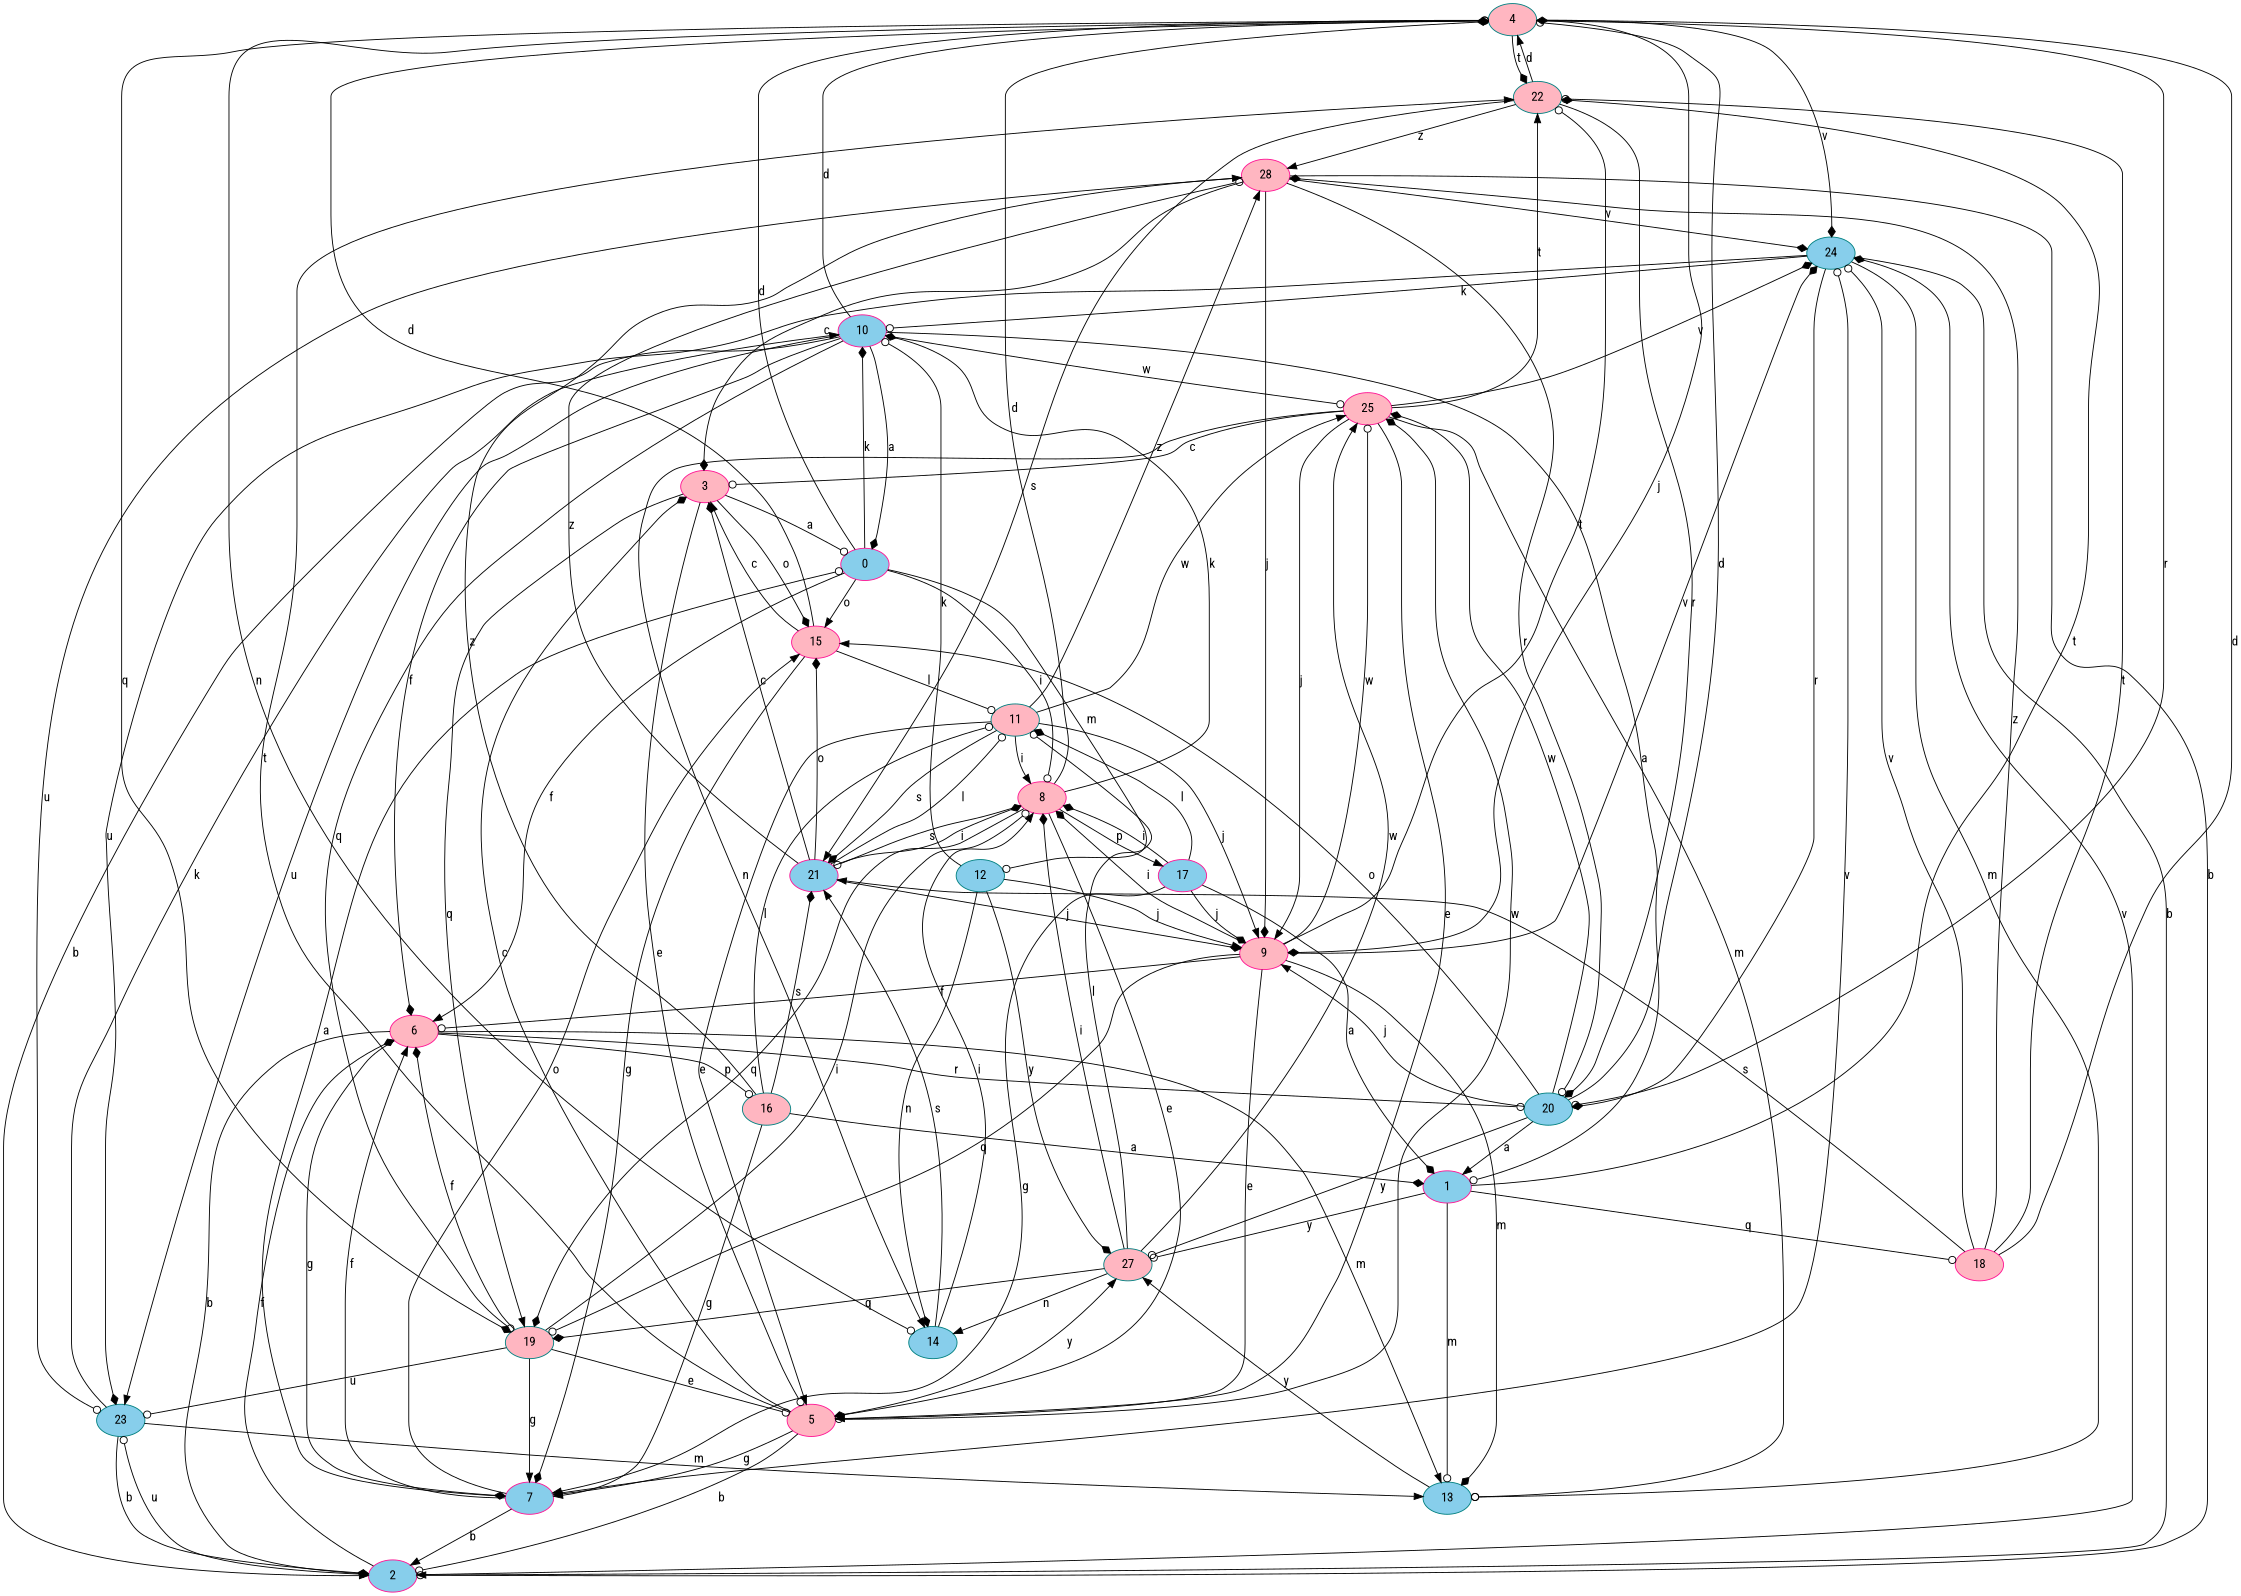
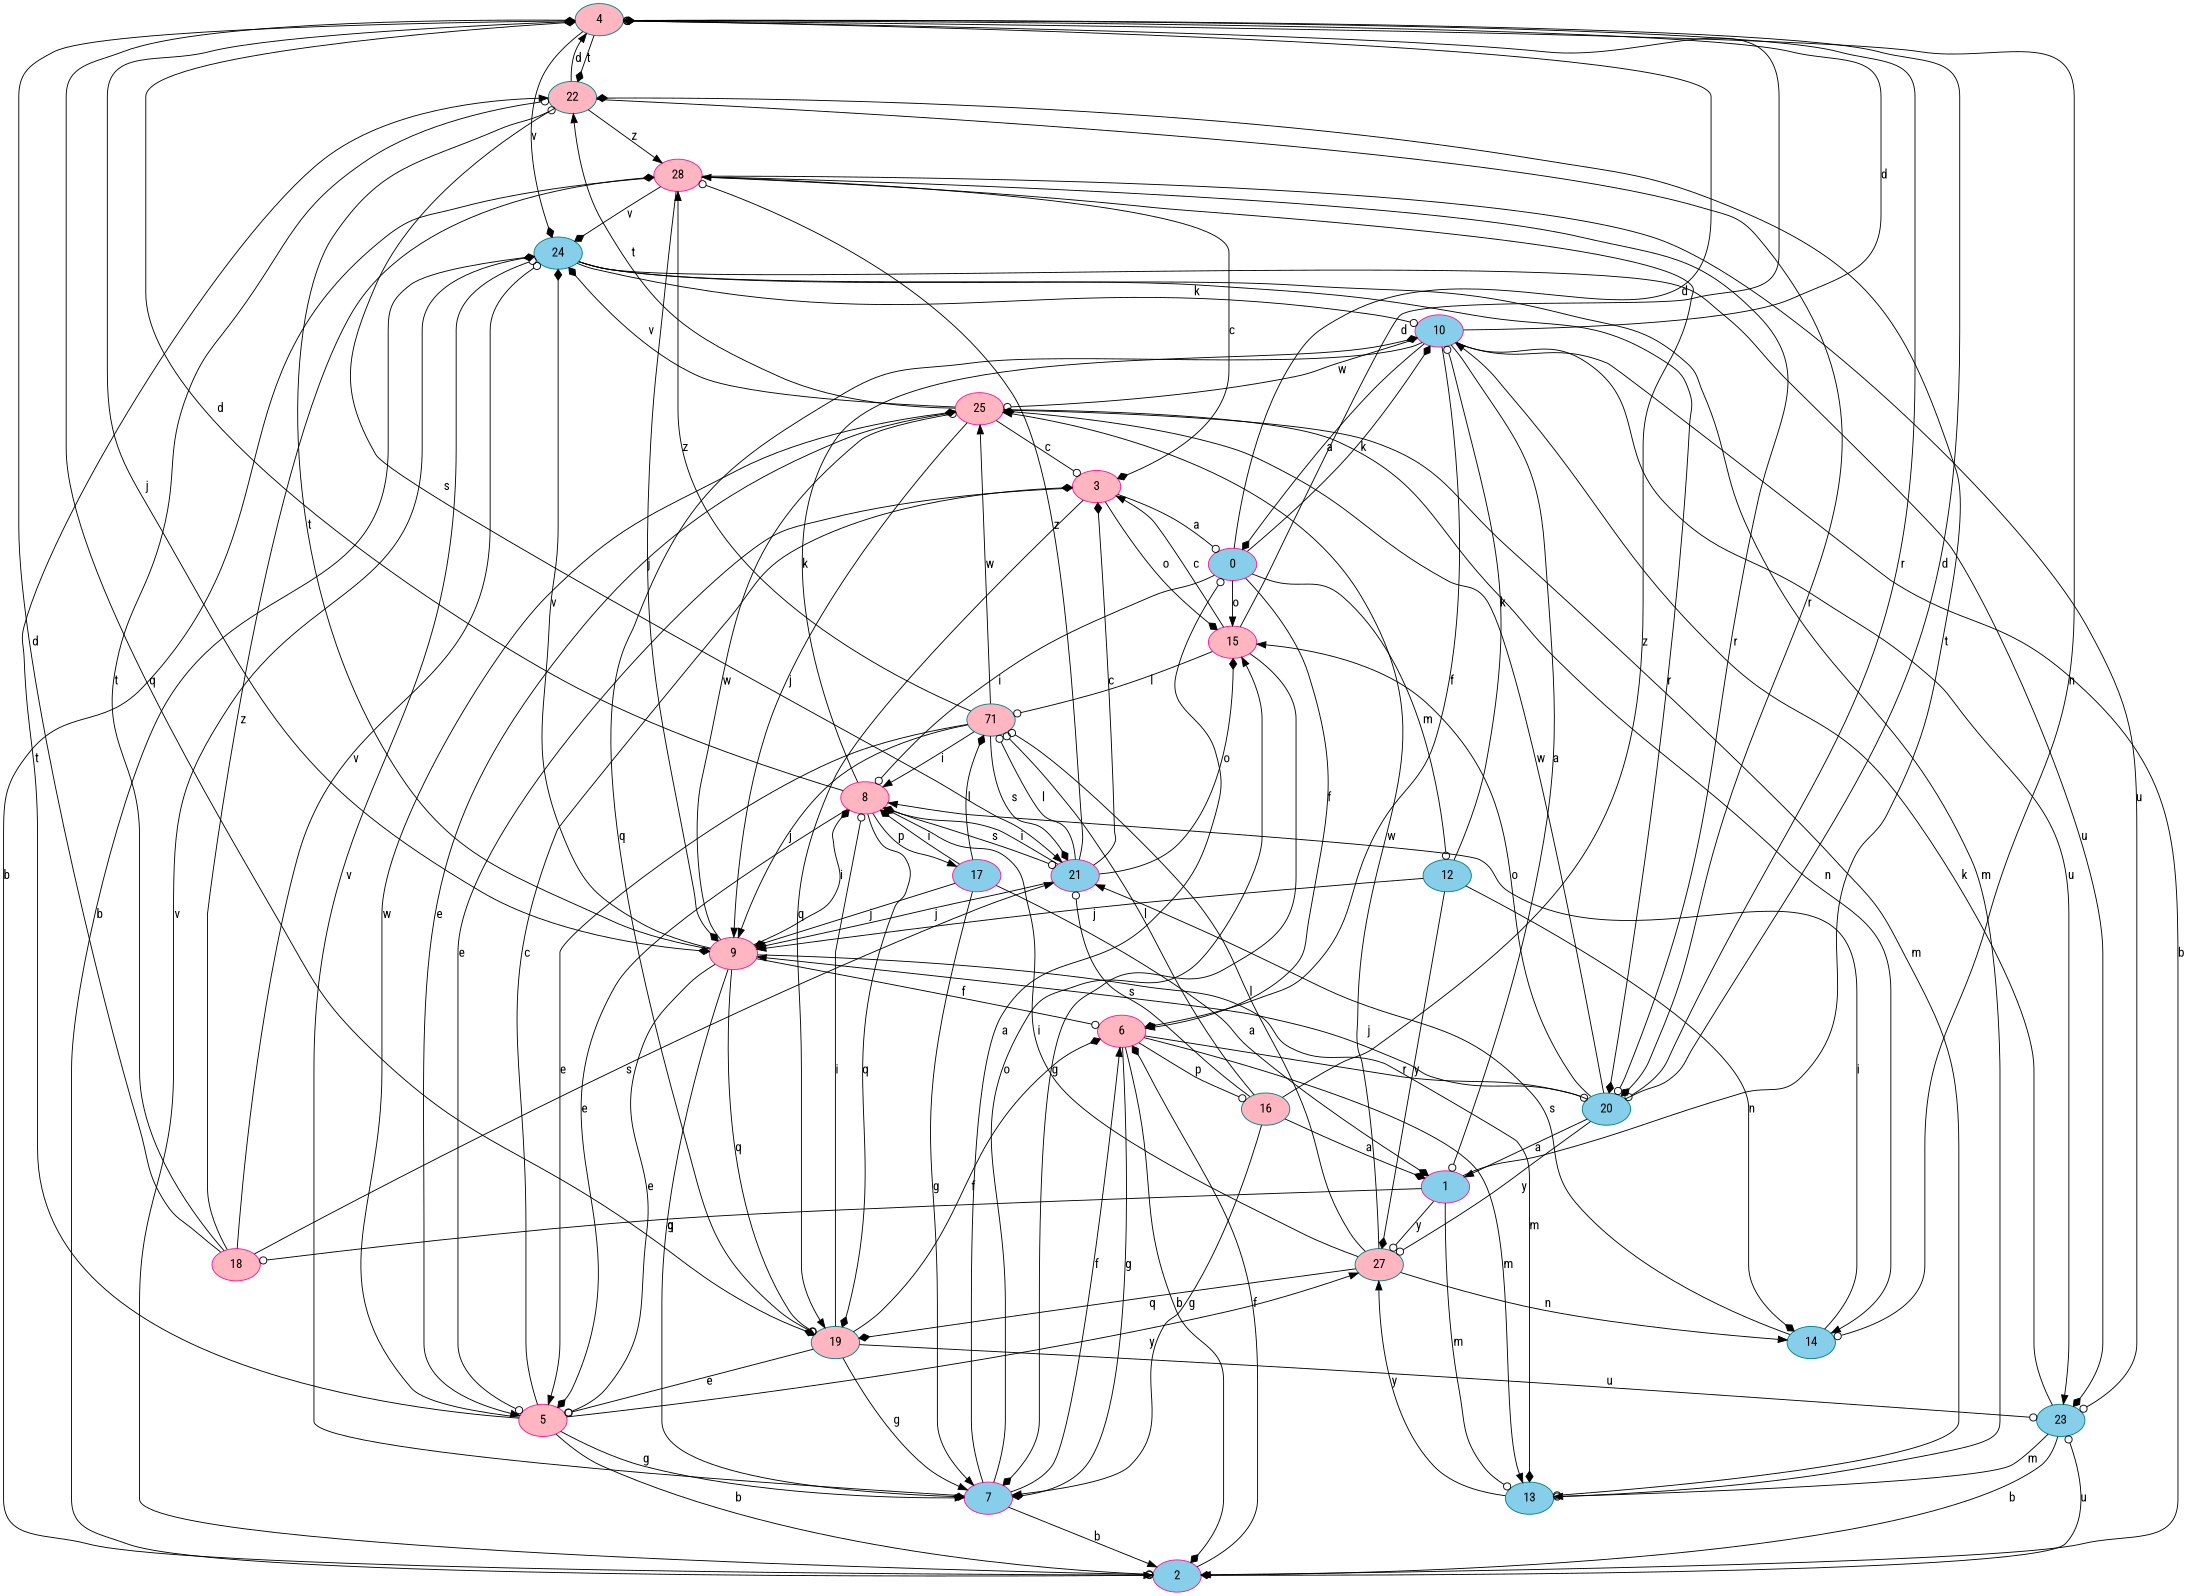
(1718, 546) -> (1919, 59)
(1015, 720) -> (991, 720)
(793, 993) -> (1145, 1008)
none -> (662, 1348)
